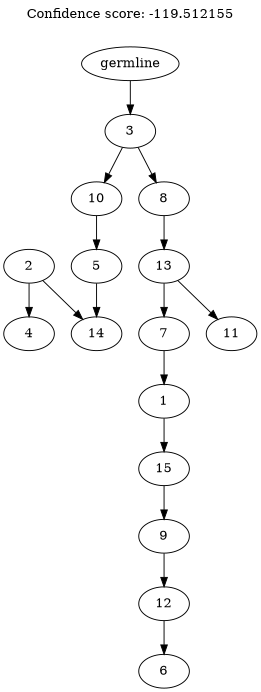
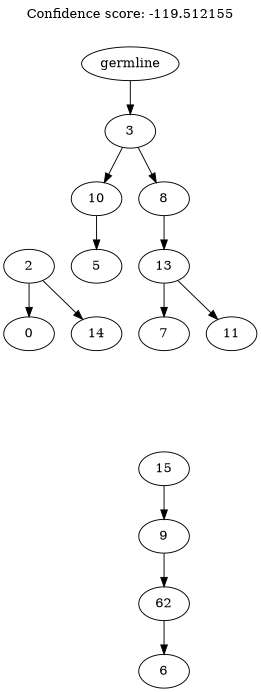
(97, 295) -> none
(29, 334) -> (29, 334)
(164, 401) -> none
(164, 604) -> (164, 604)
